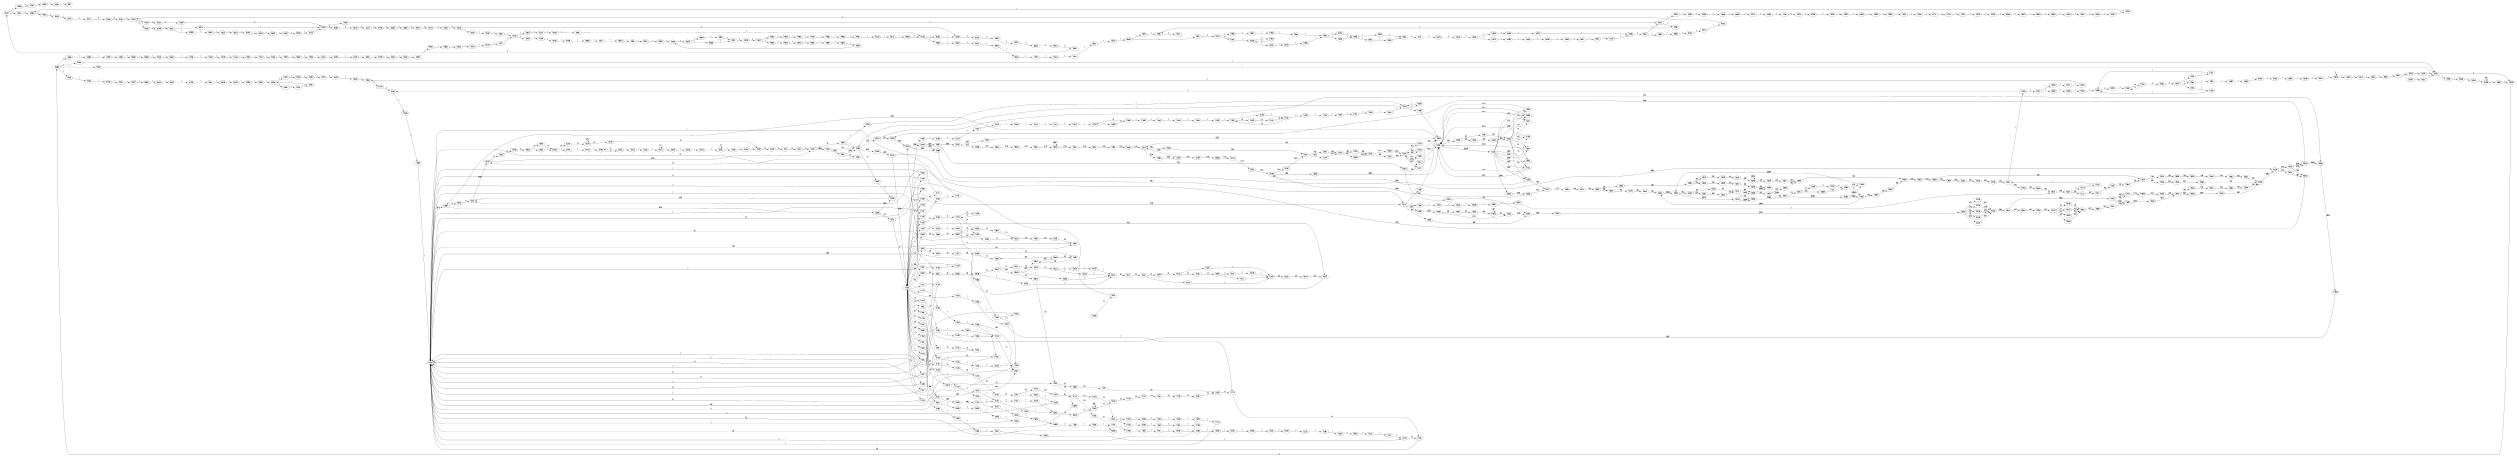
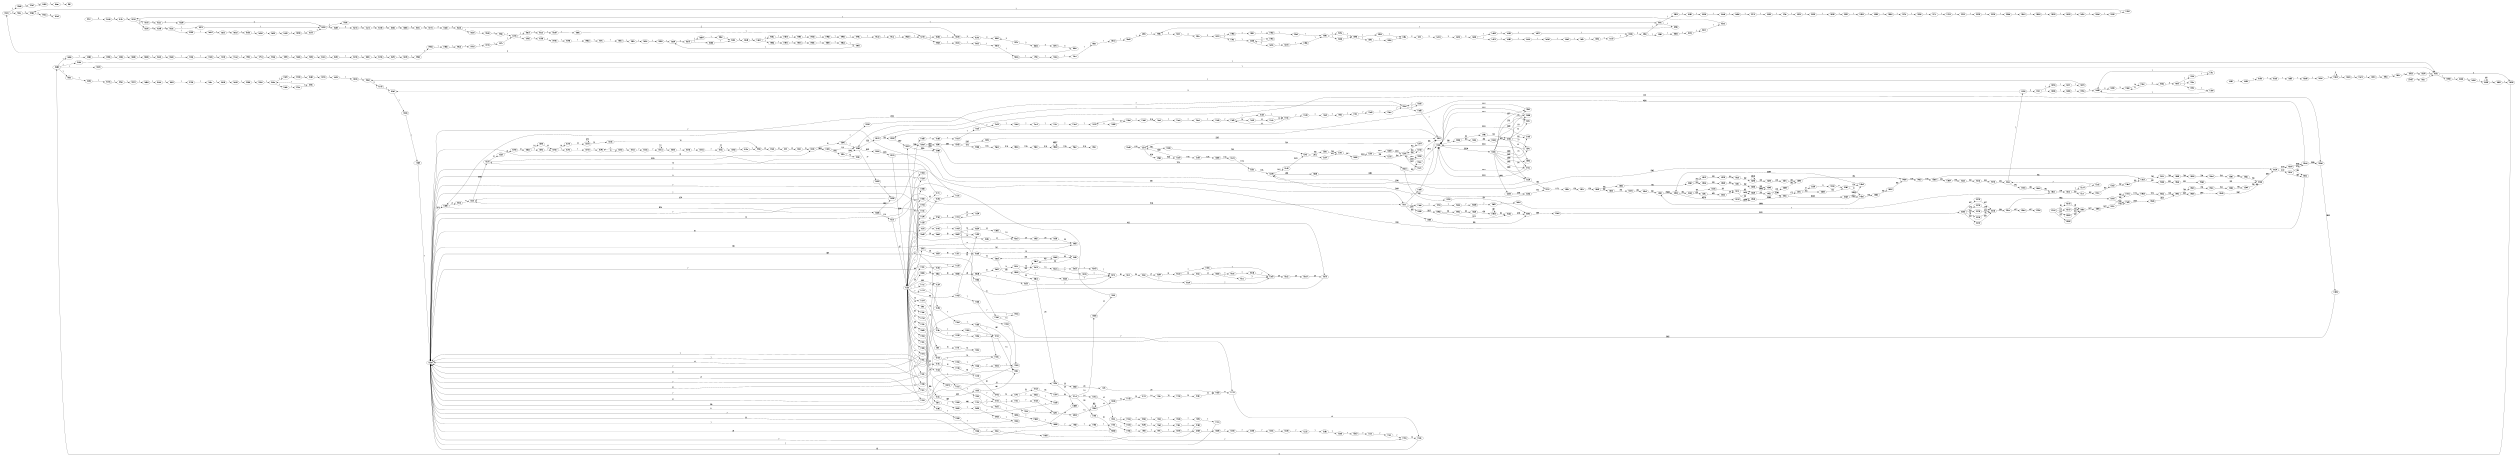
(69, 19) -> none
(1163, 40) -> (1187, 35)
(1004, 43) -> (1007, 40)
(2211, 82) -> none
(1151, 120) -> (1151, 120)
(1113, 147) -> none
(1355, 152) -> none
(2045, 211) -> none
(969, 225) -> (966, 266)
(917, 263) -> (921, 281)
none -> (1092, 361)
